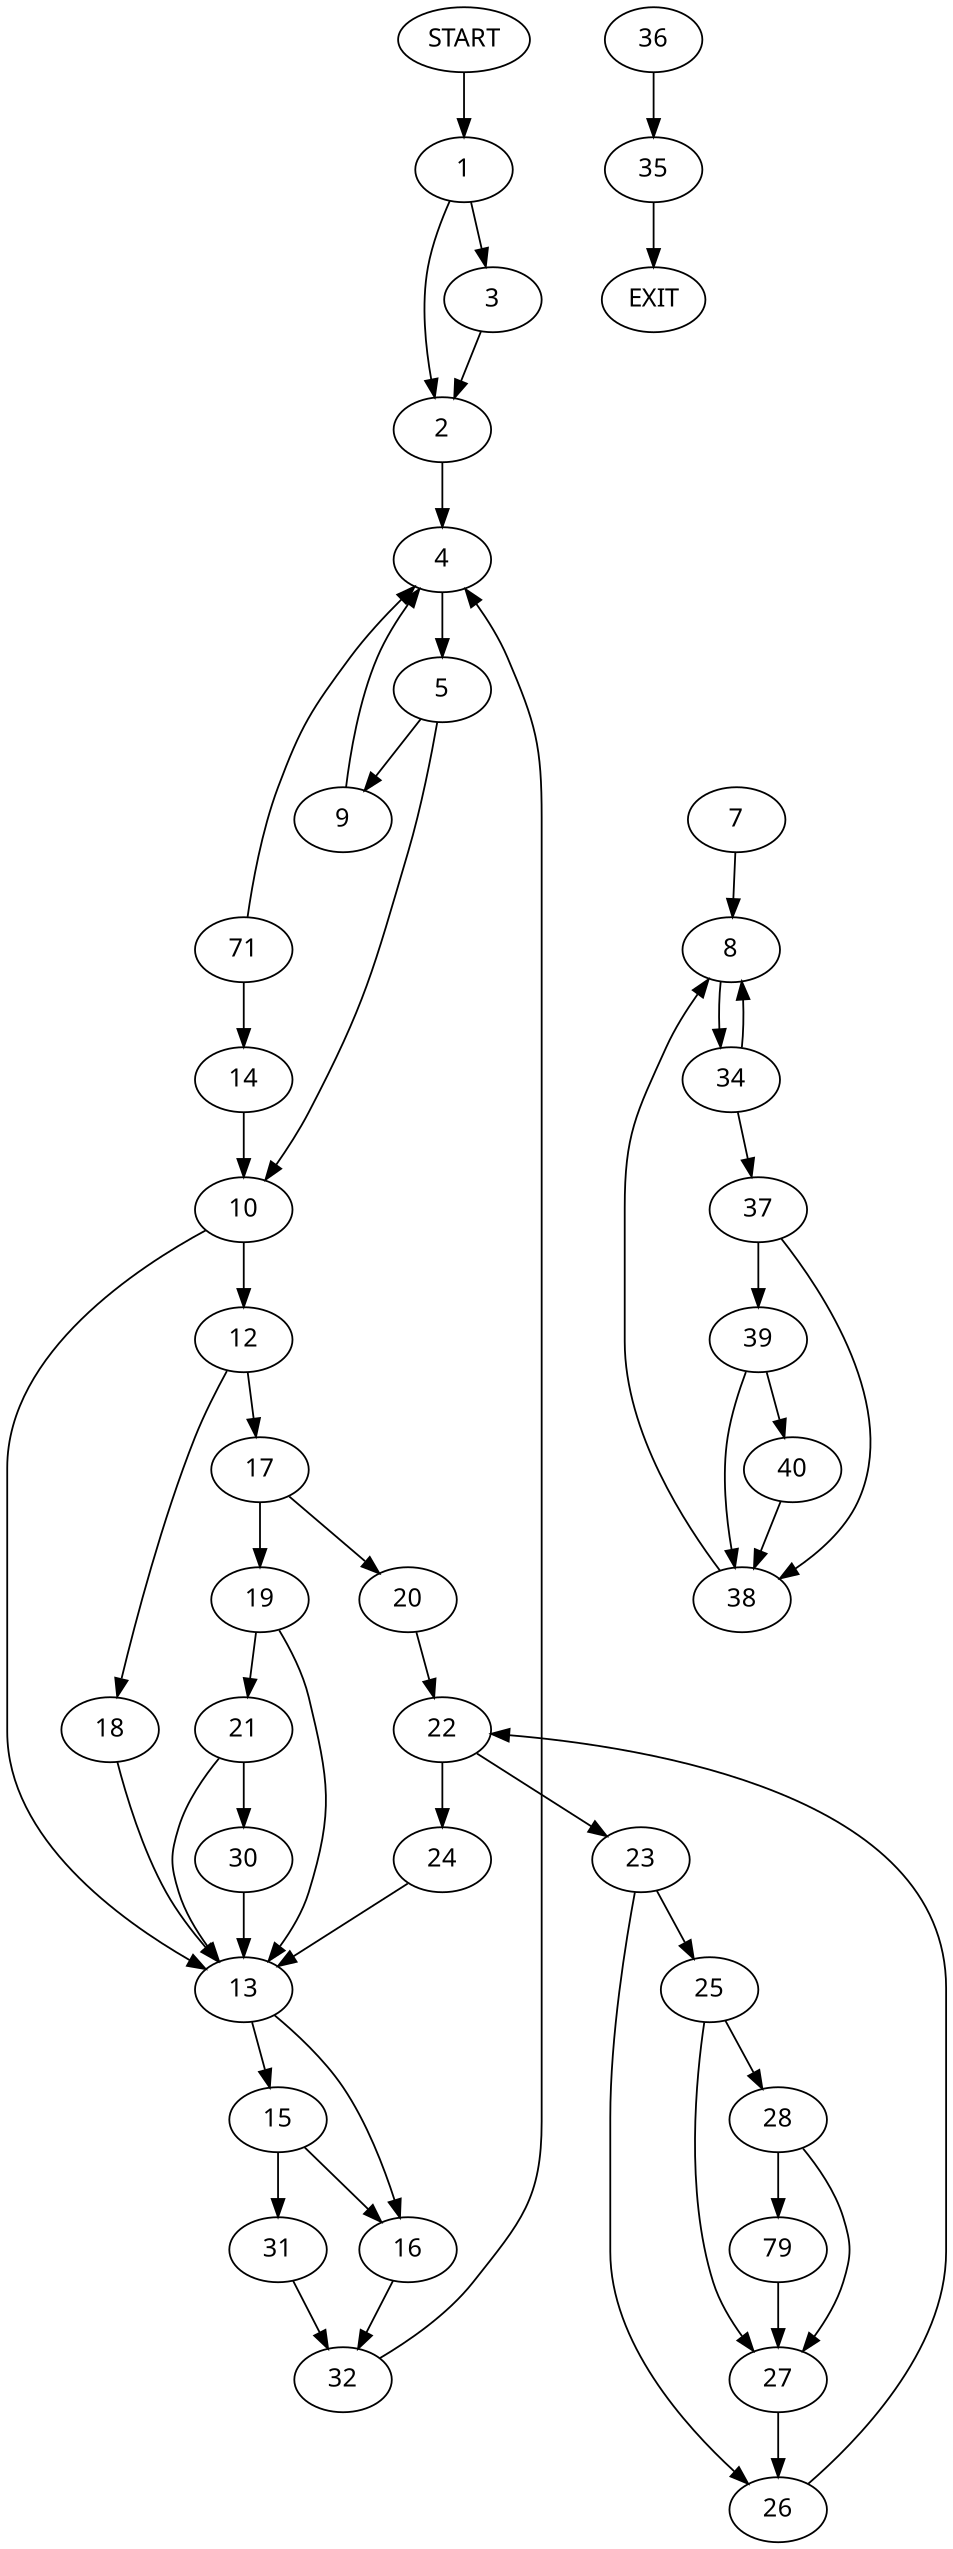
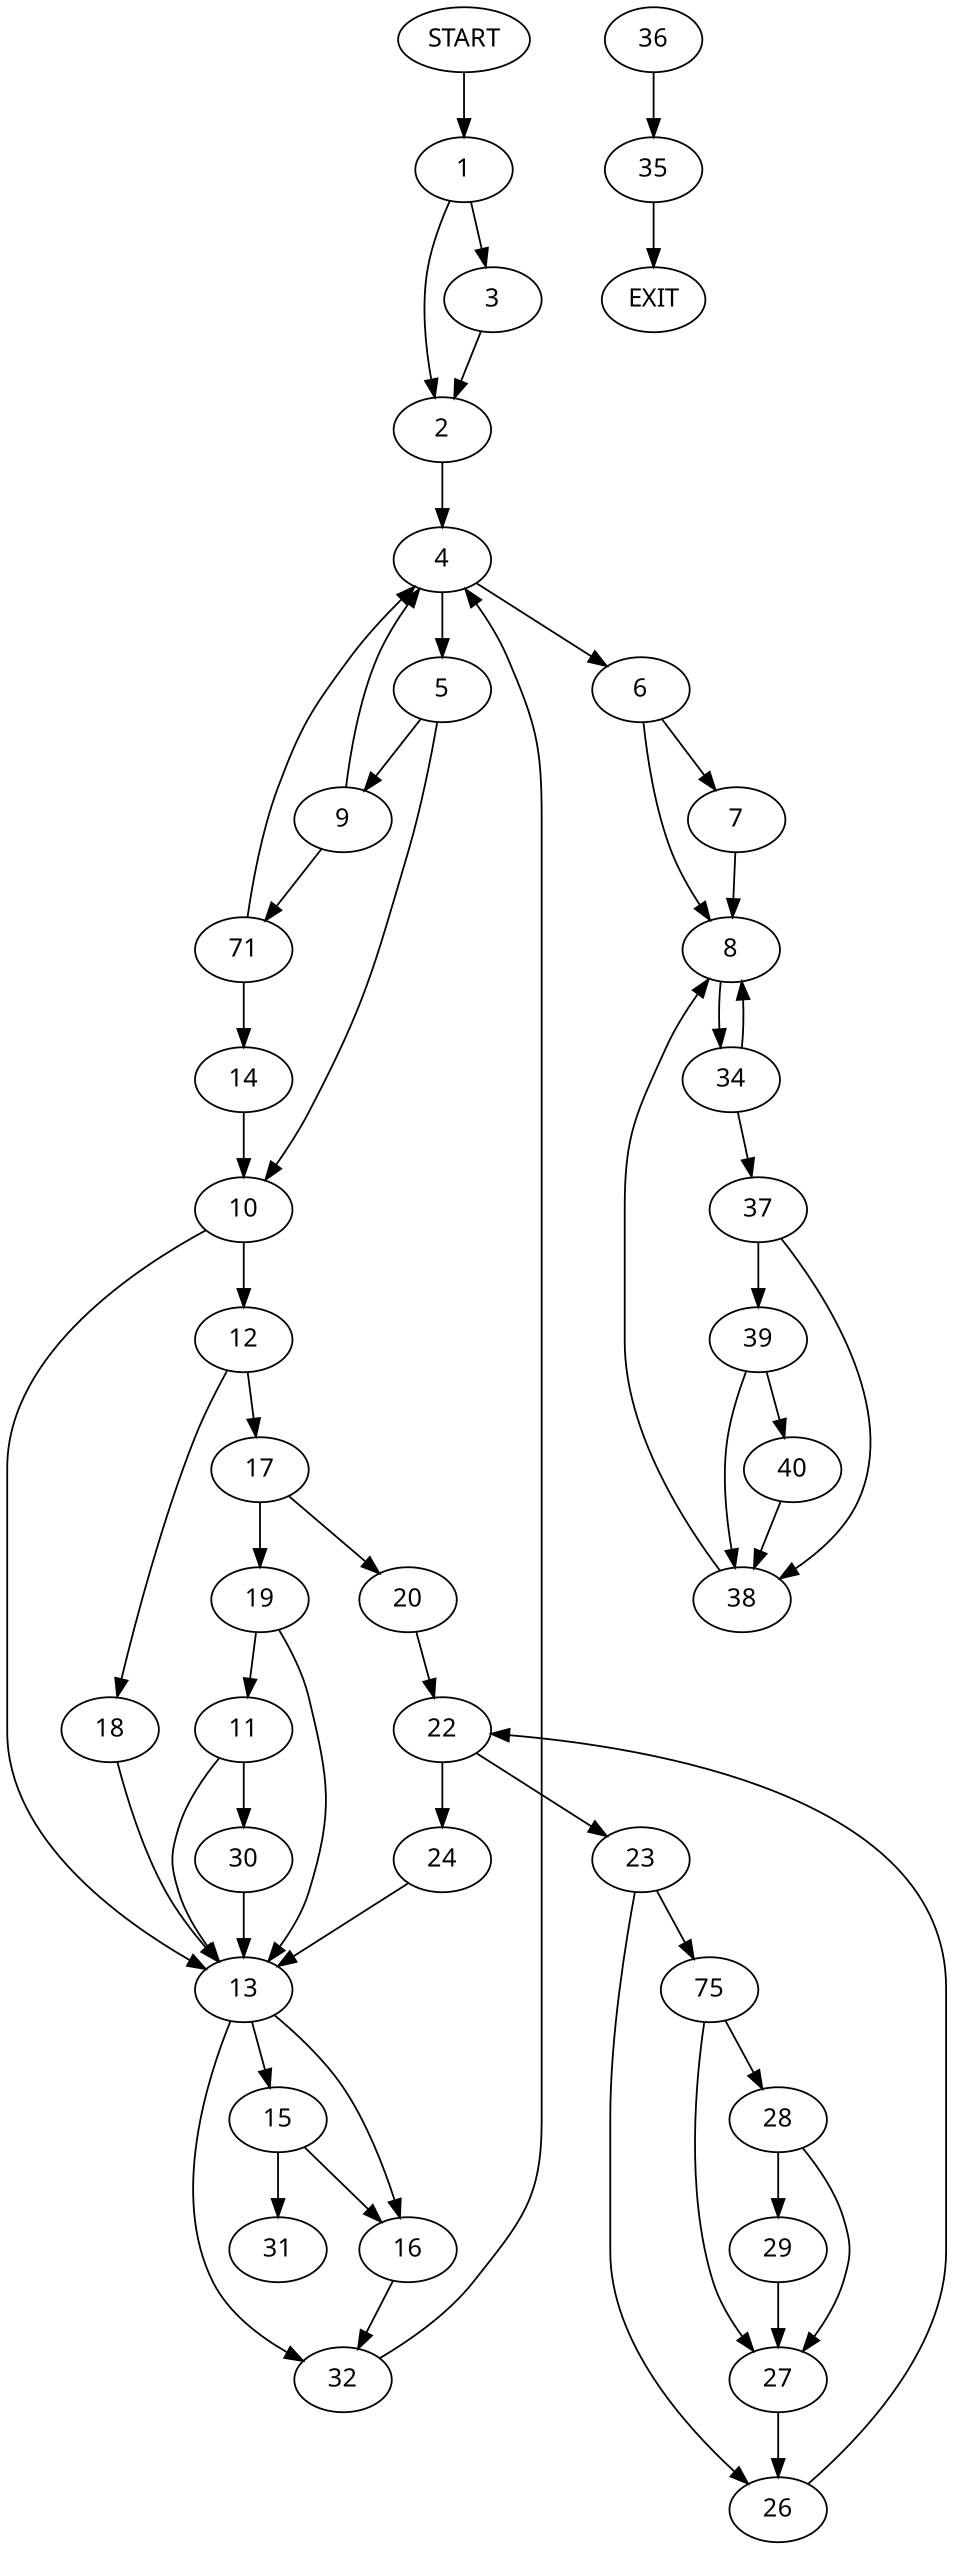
none -> (641, 690)
none -> (299, 878)
(244, 1730) -> (244, 1730)
(710, 1990) -> (710, 1990)
(778, 2250) -> (778, 2250)
(306, 2307) -> (194, 2202)
